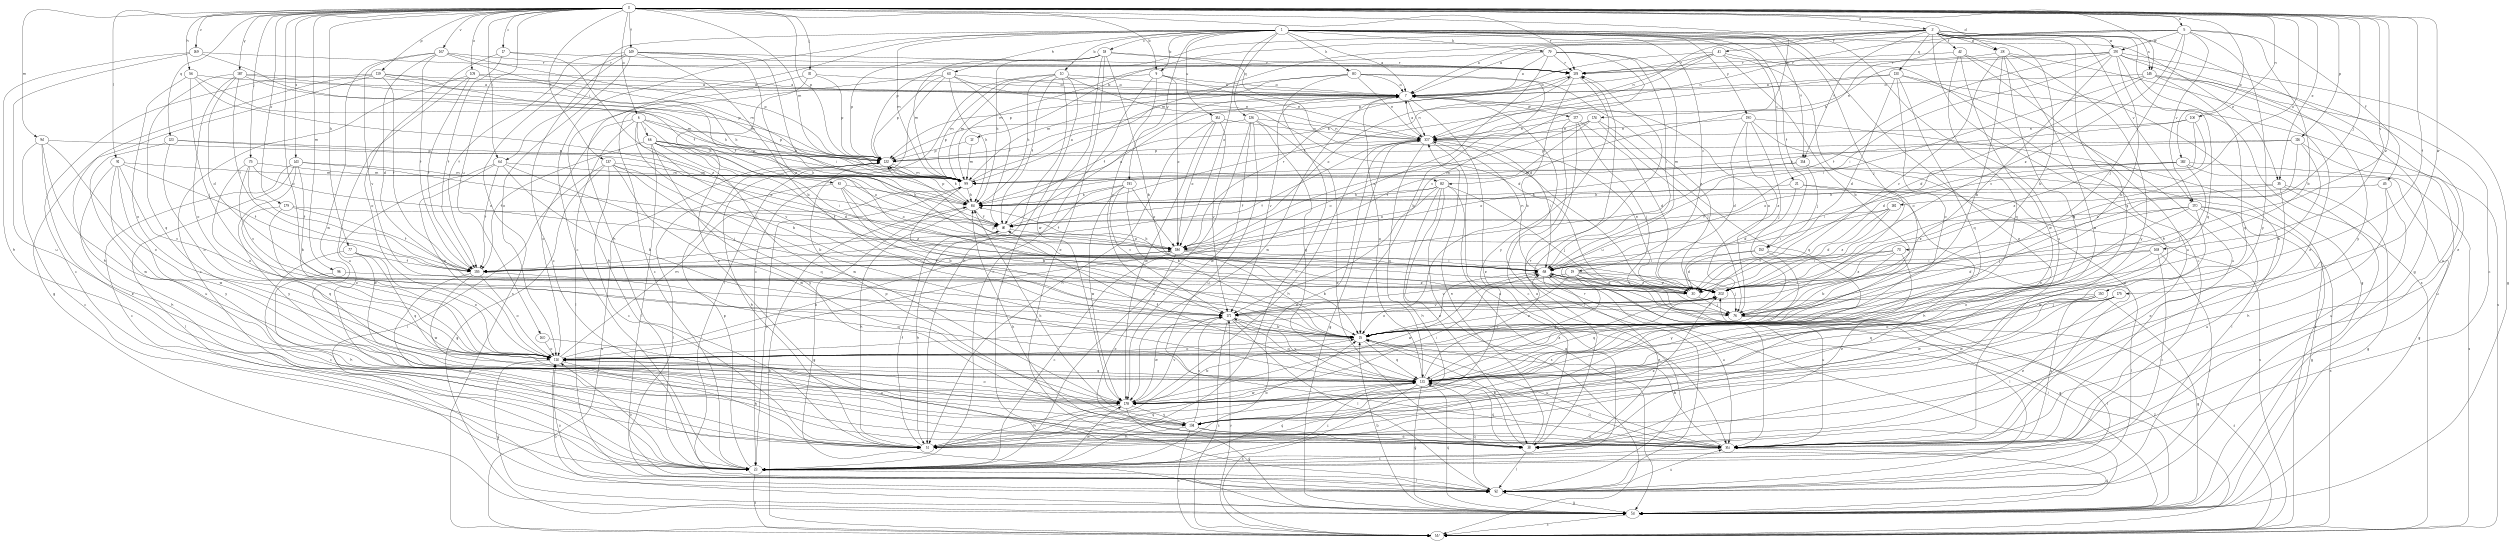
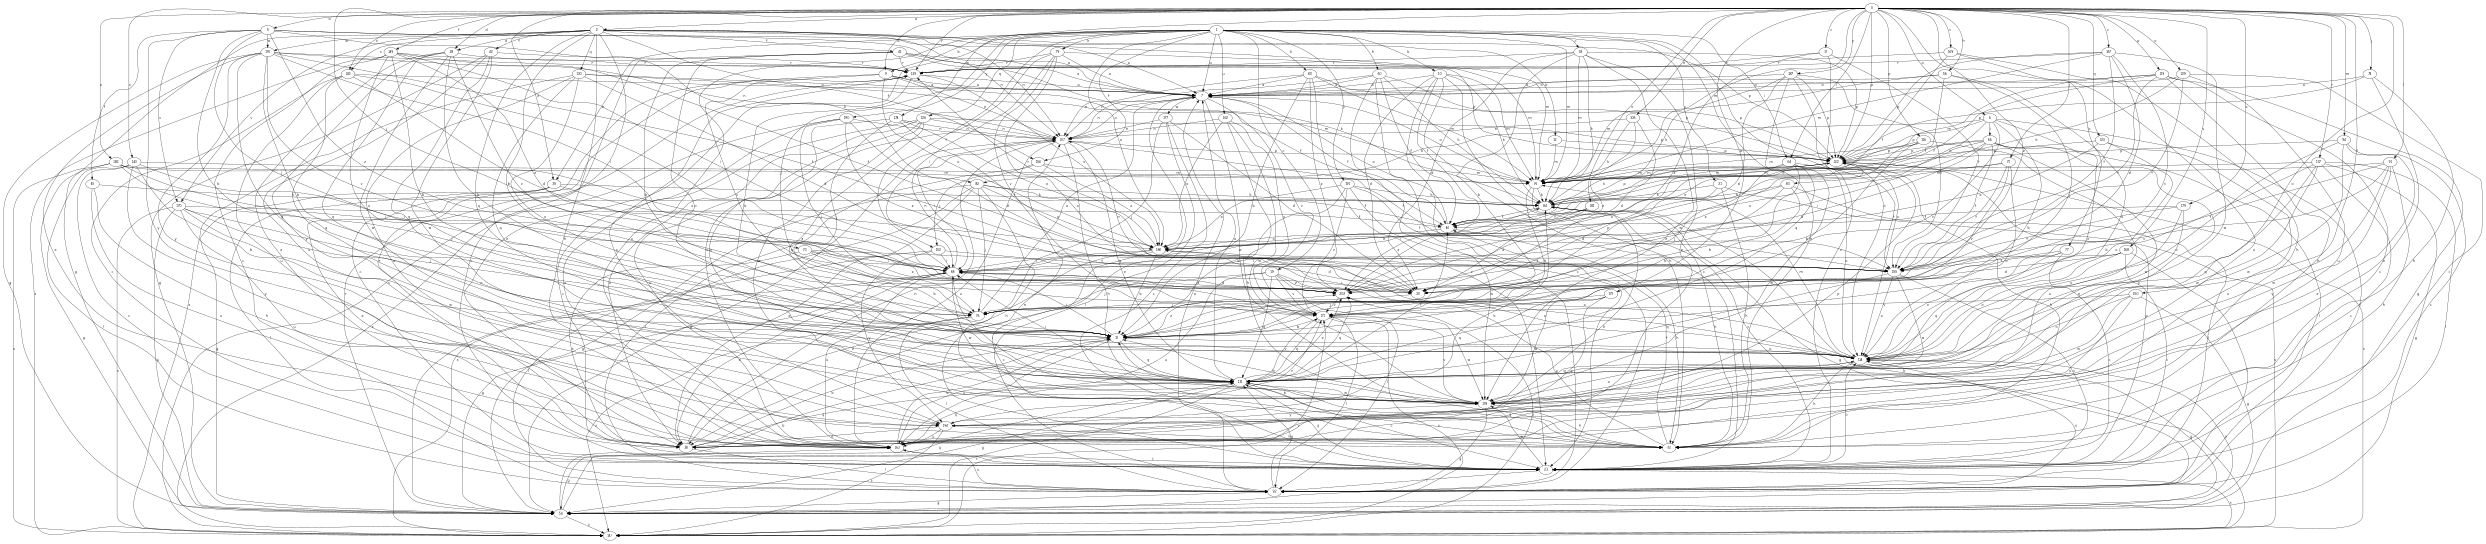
(339, 272) -> none
(542, 338) -> none
